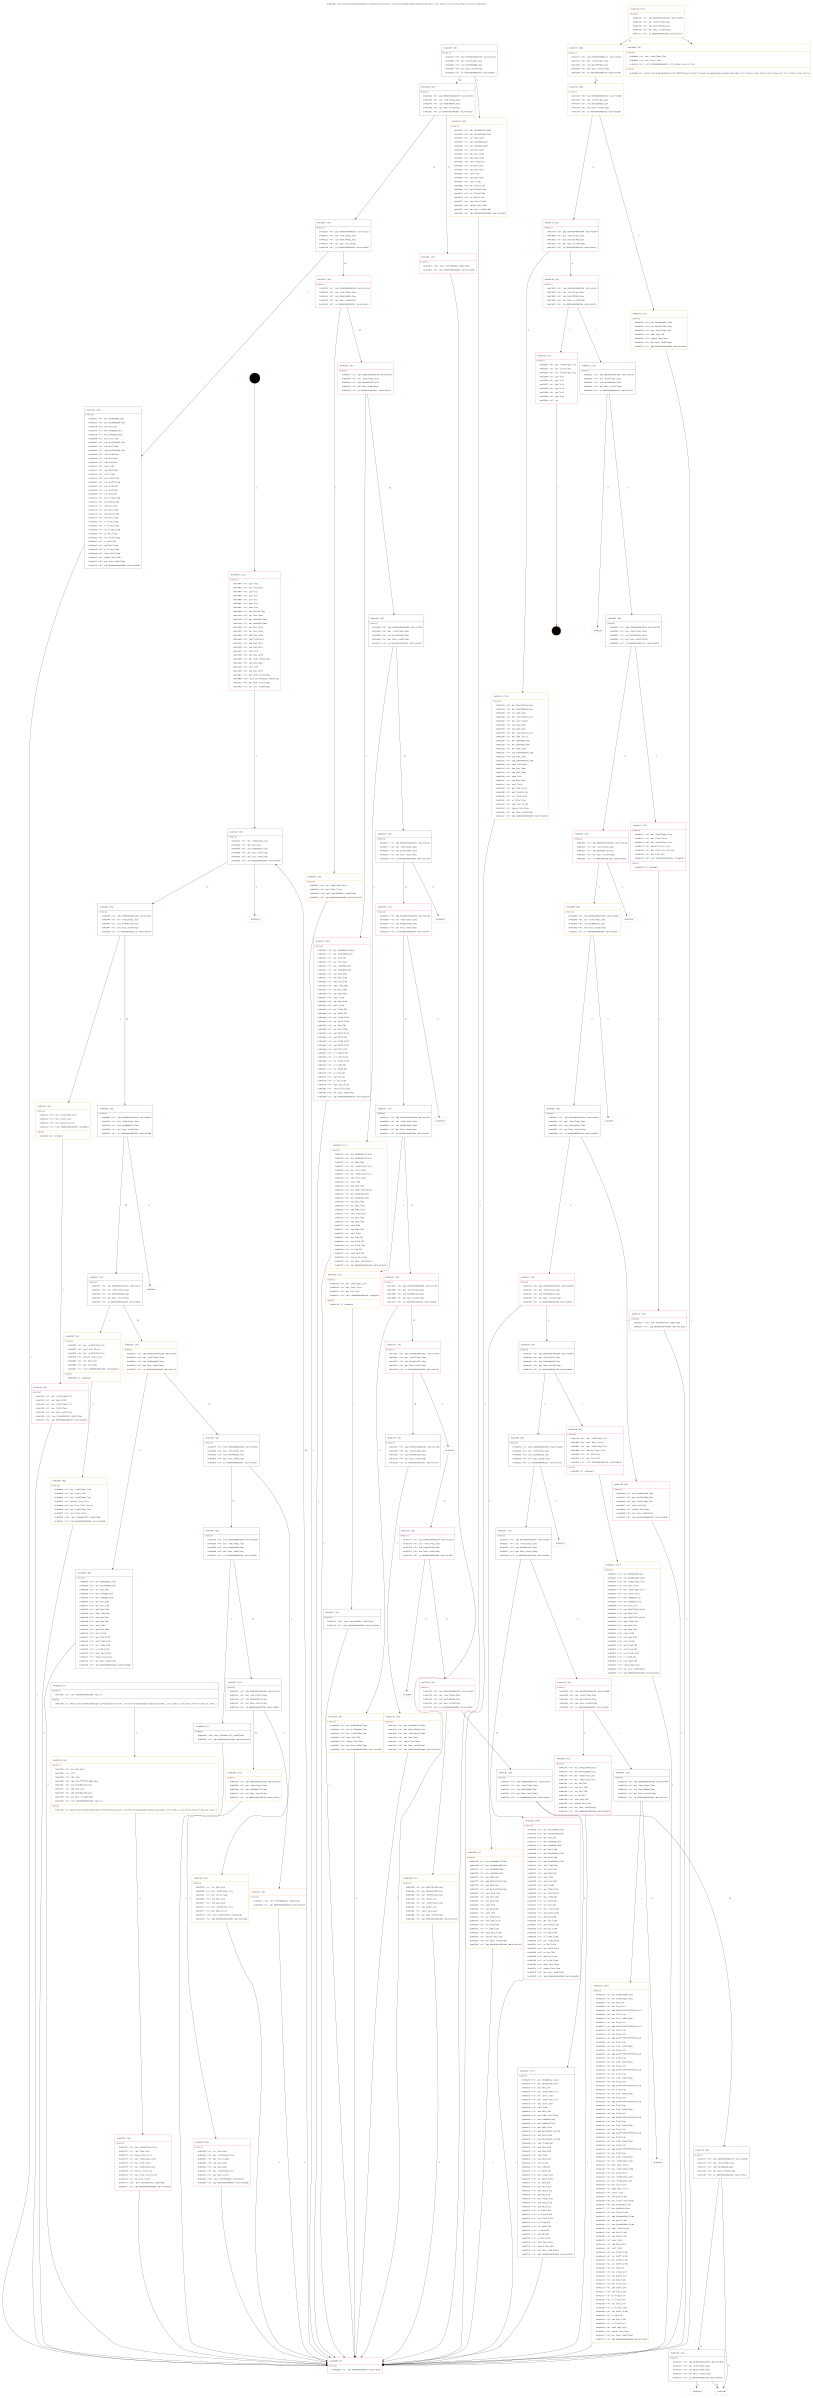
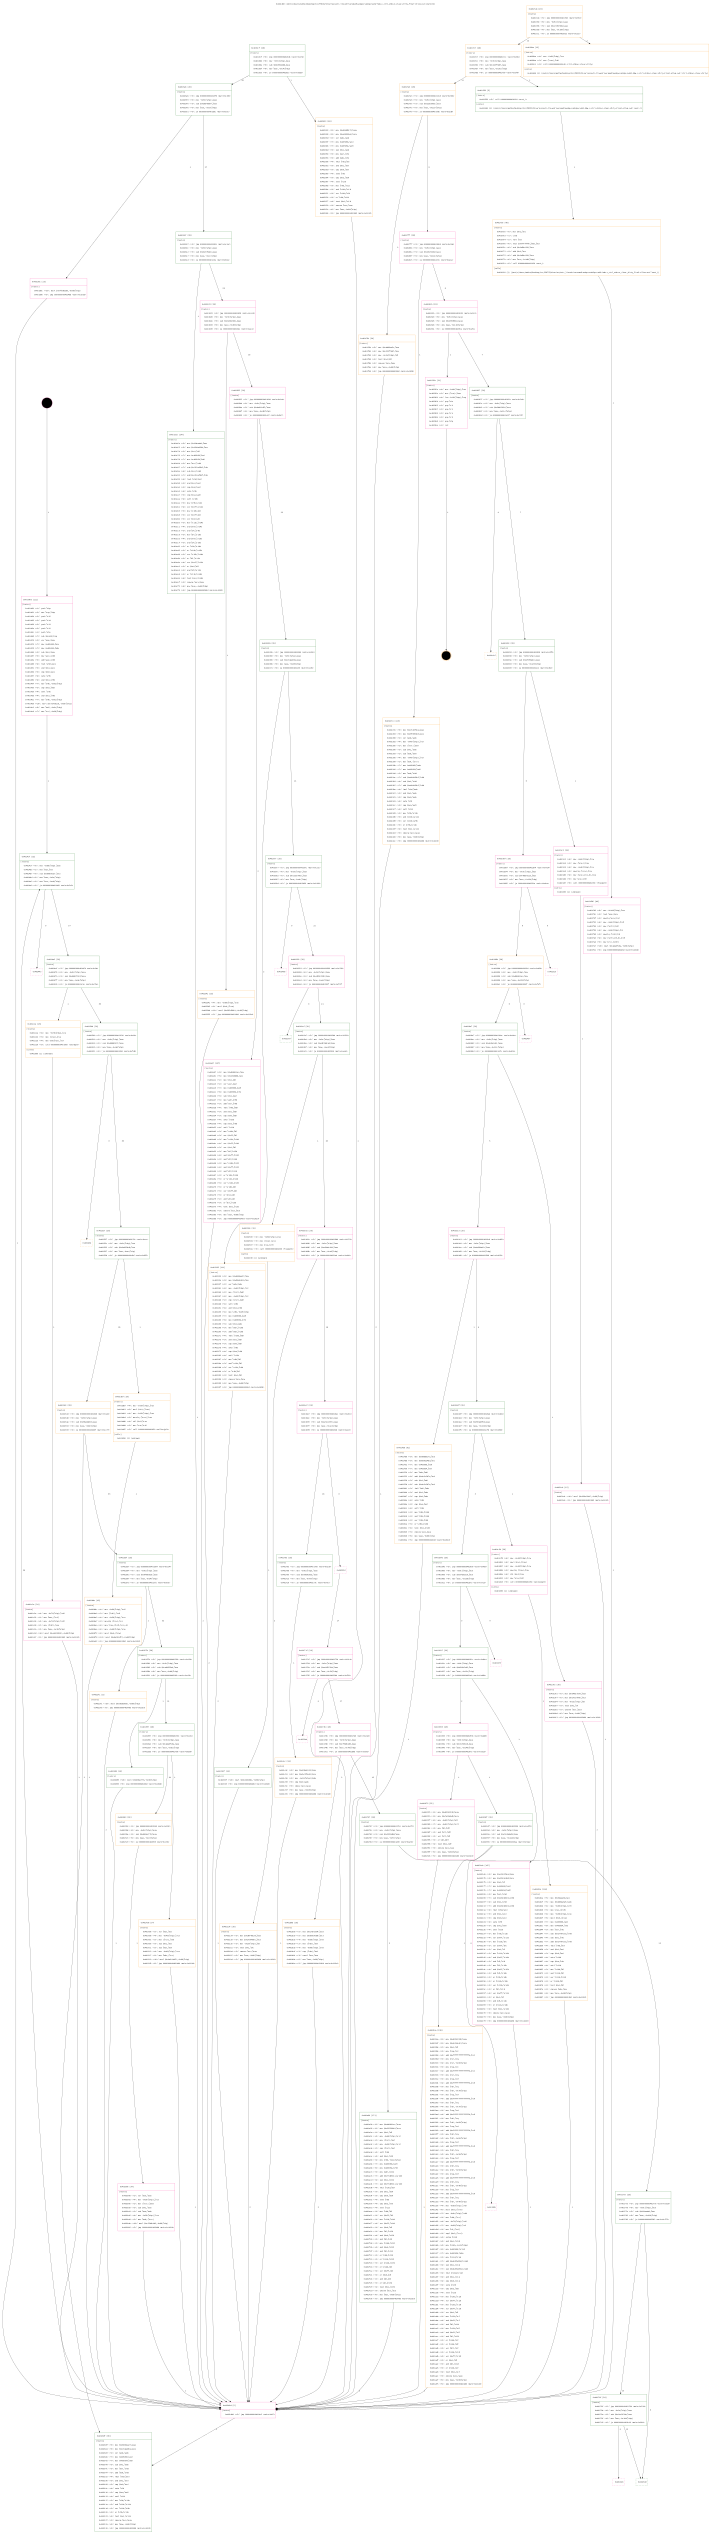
none -> (529, 81)
(47, 2107) -> (194, 2441)
